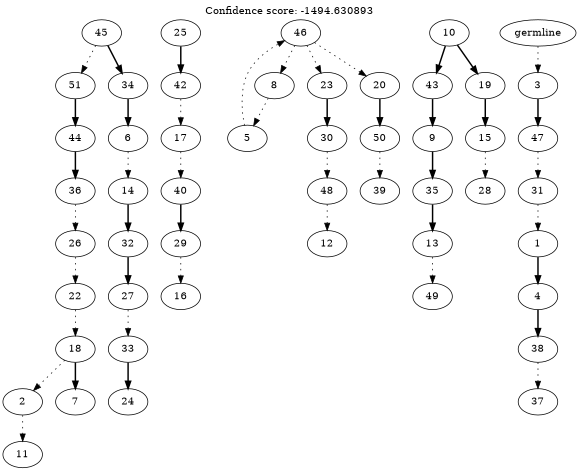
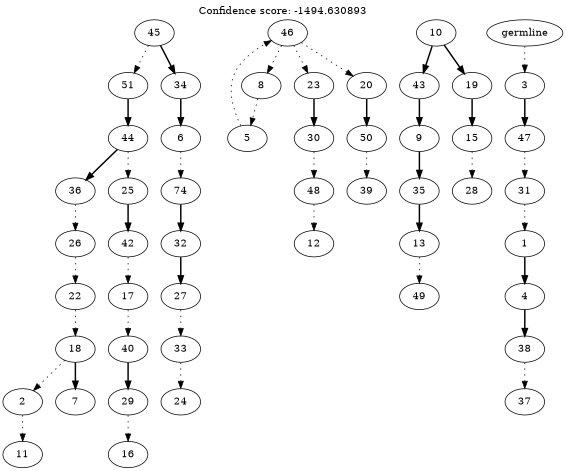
none -> (128, 161)
(128, 191) -> (181, 191)
(128, 372) -> (181, 372)
